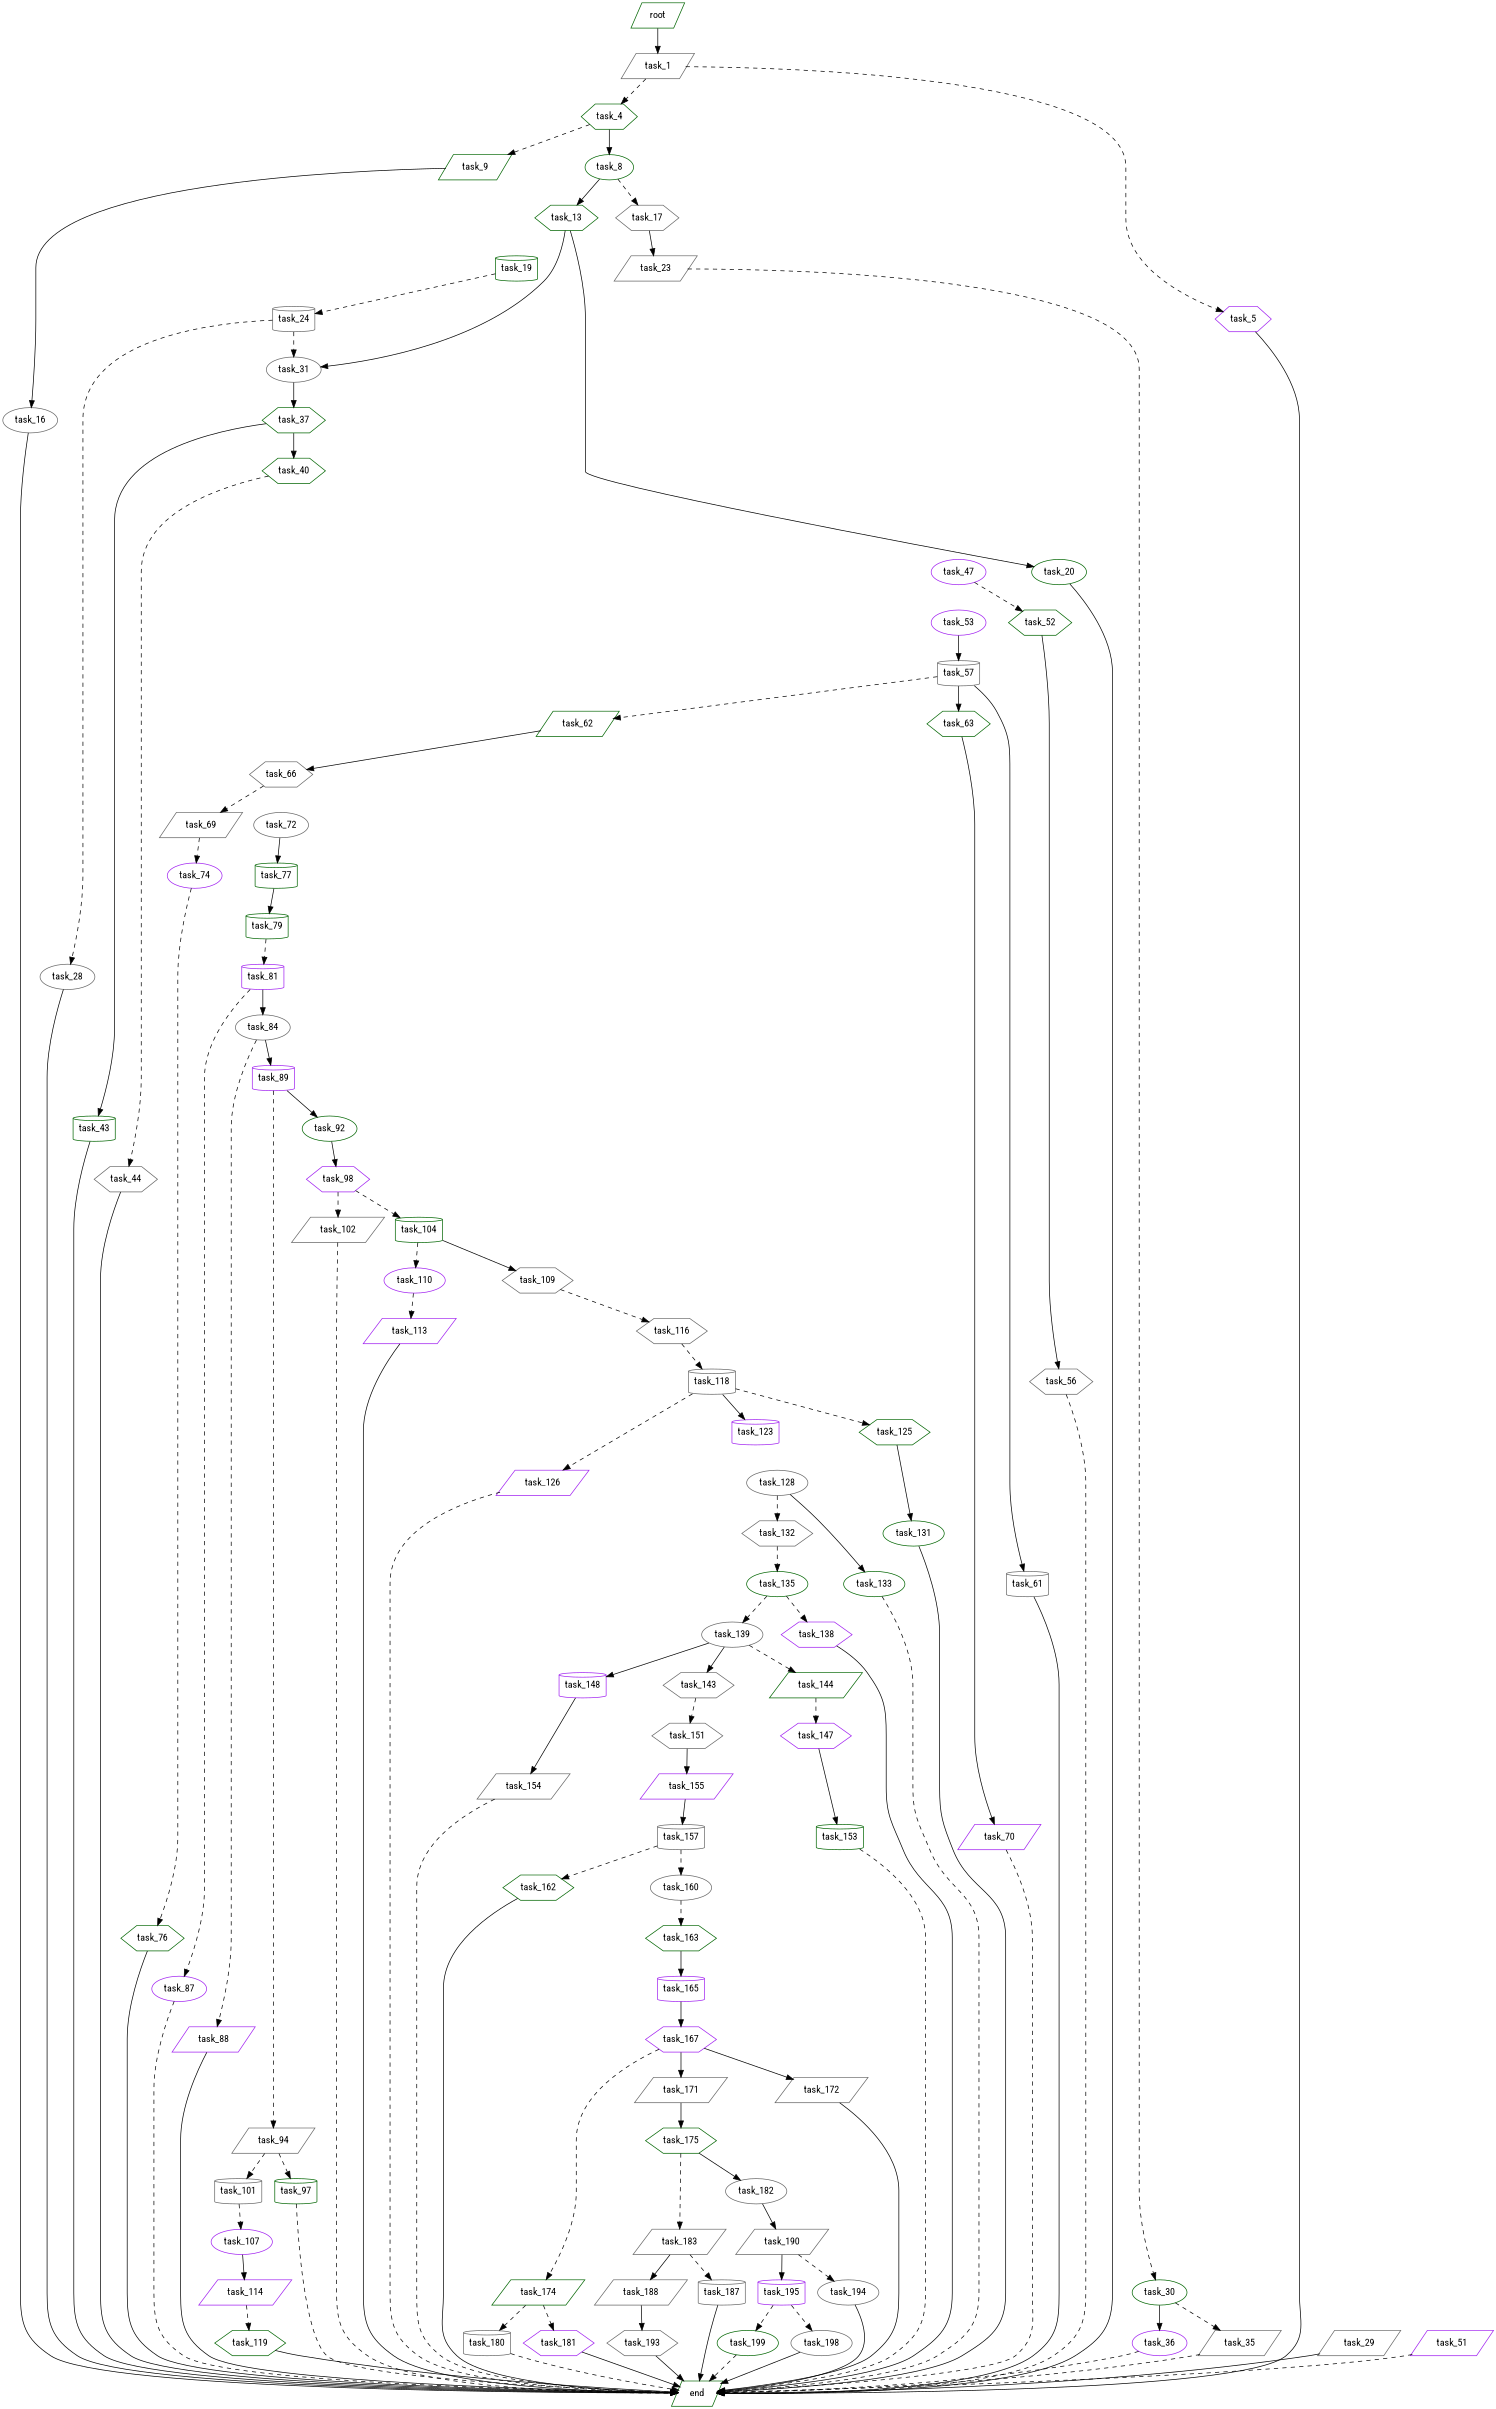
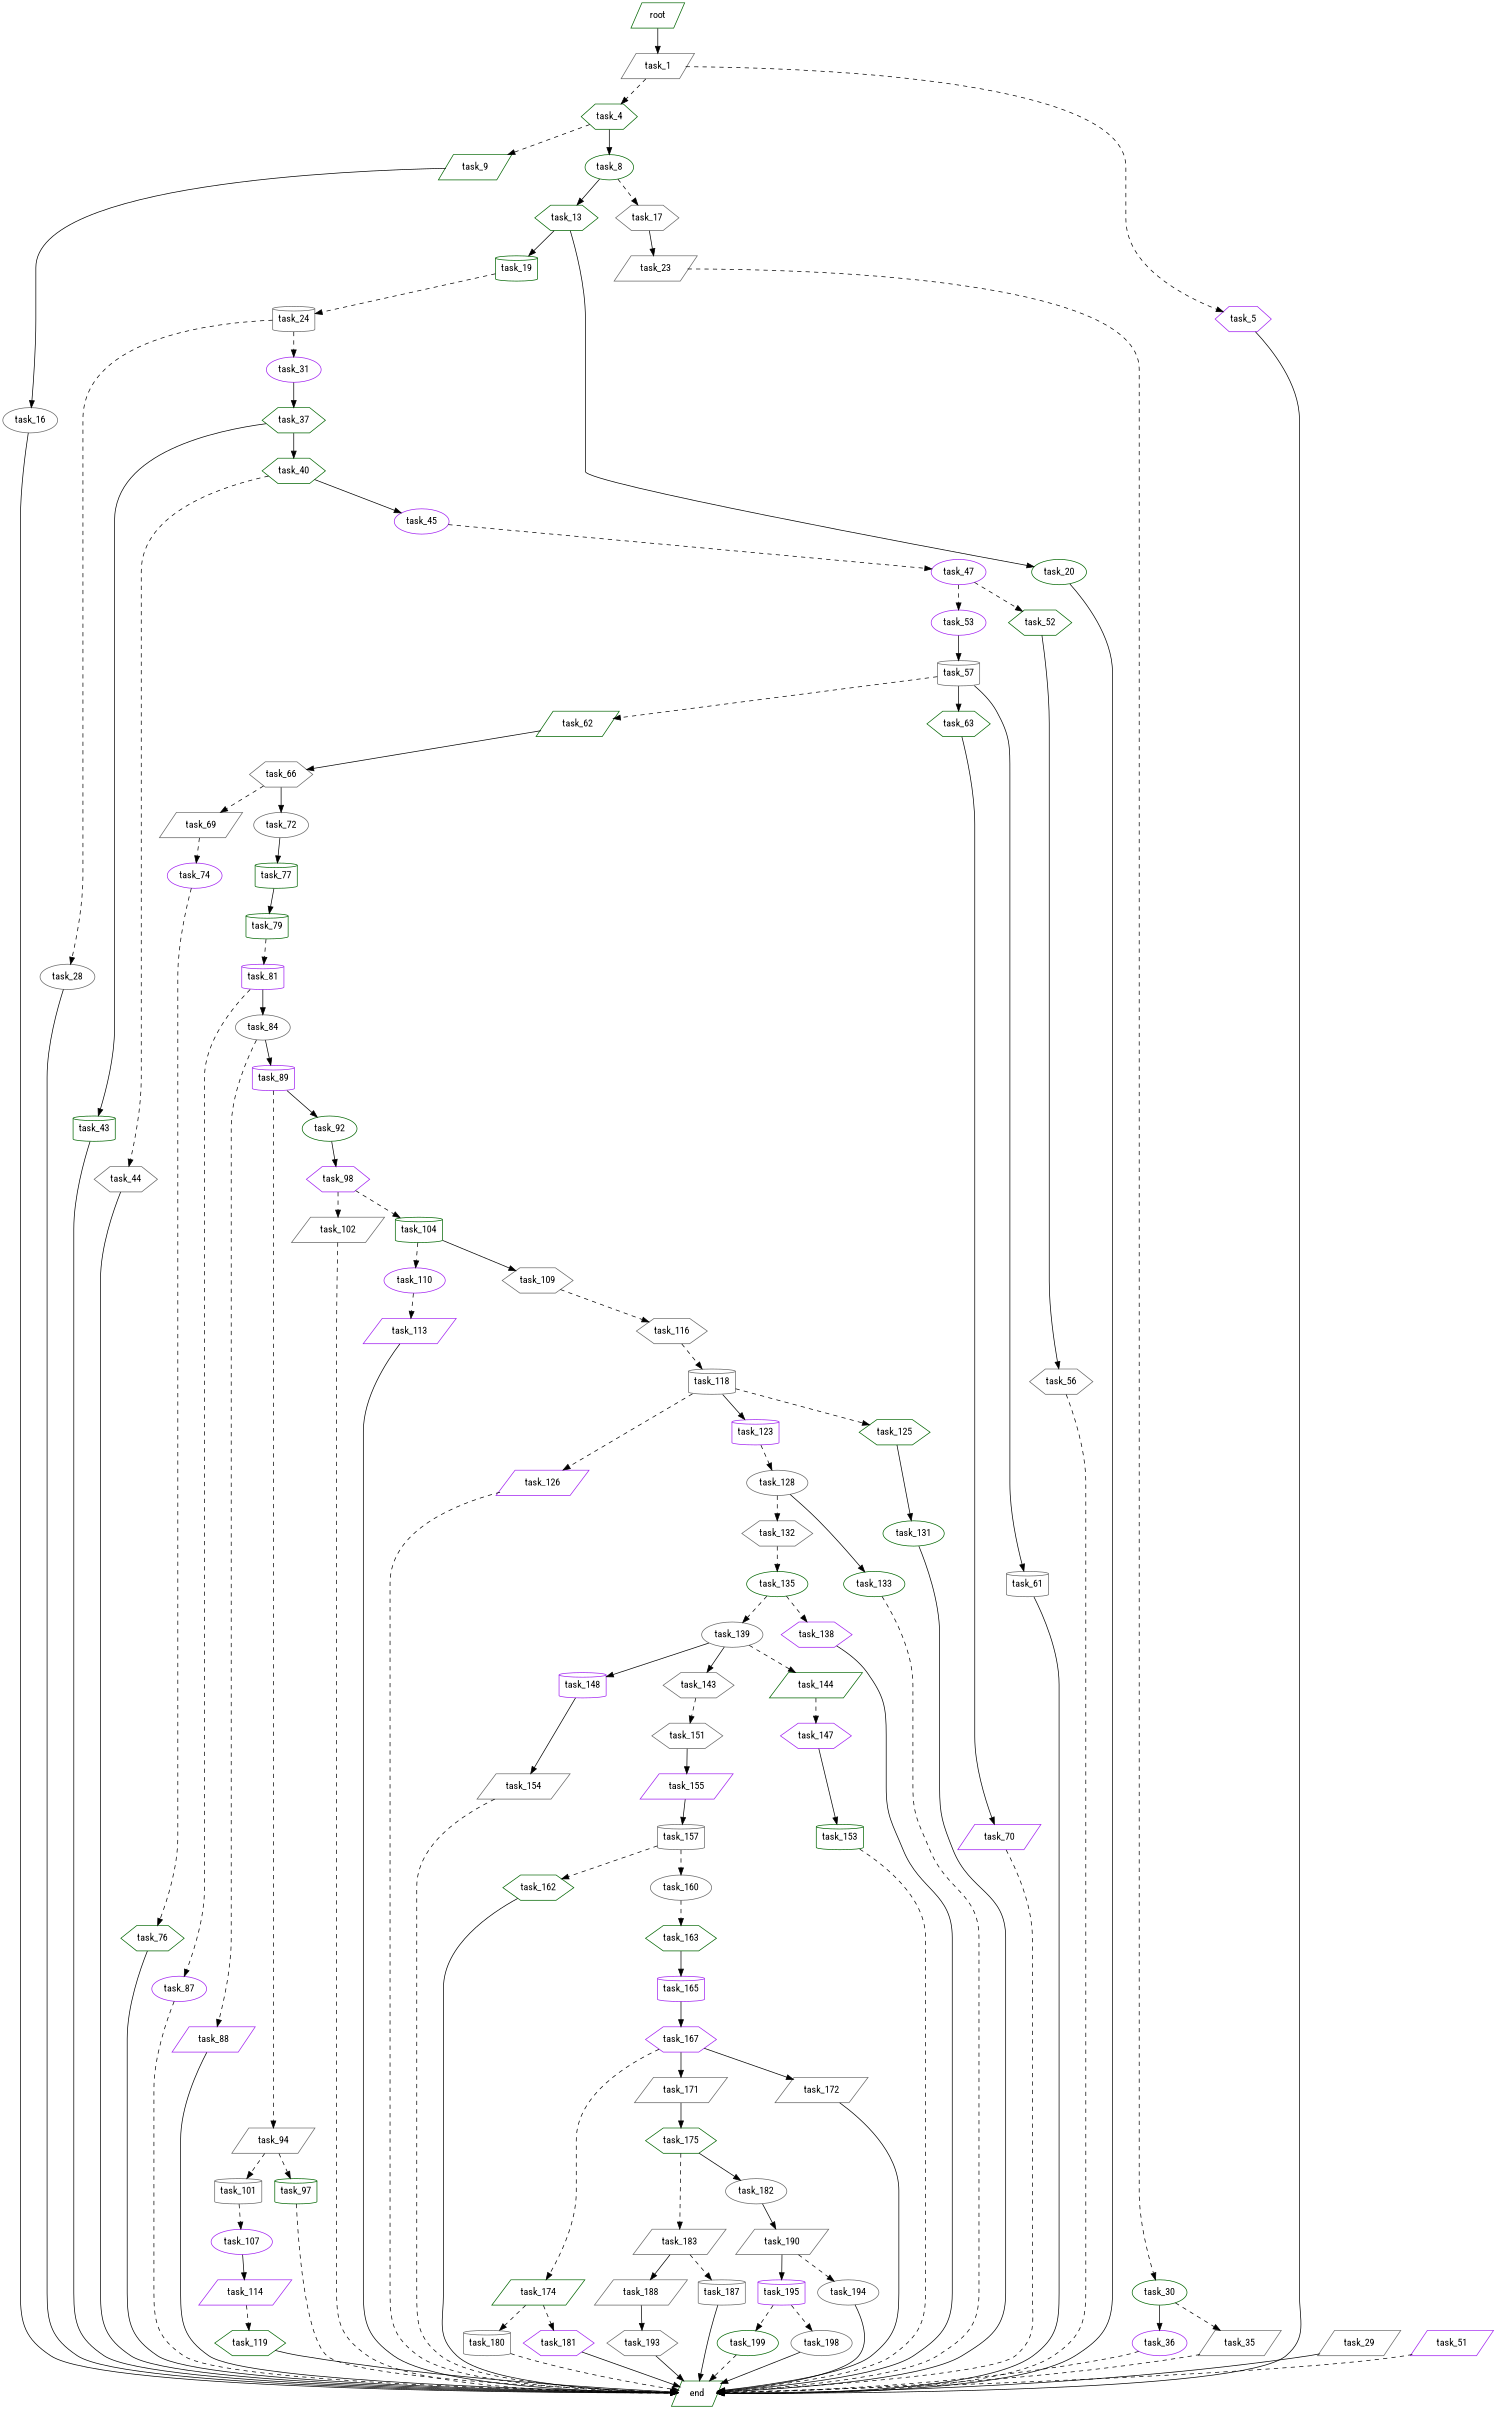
(469, 330) -> (544, 241)
(294, 370) -> (294, 370)
none -> (422, 521)
none -> (959, 594)
none -> (281, 796)
none -> (765, 1454)
